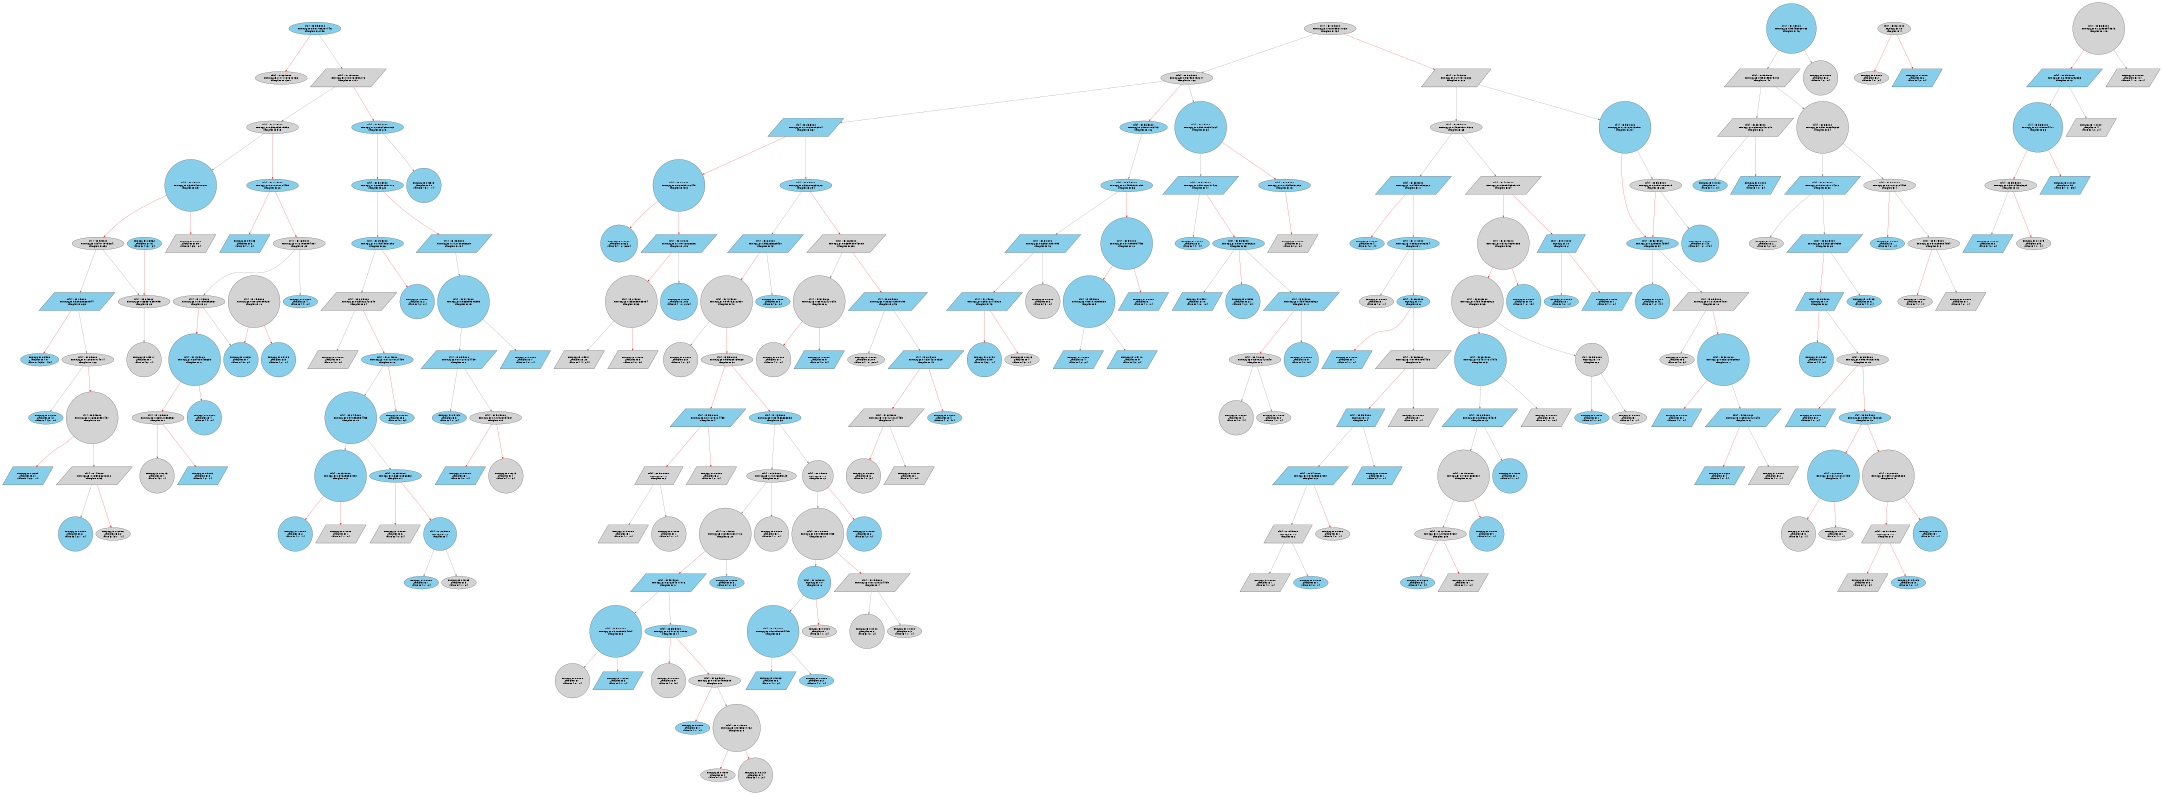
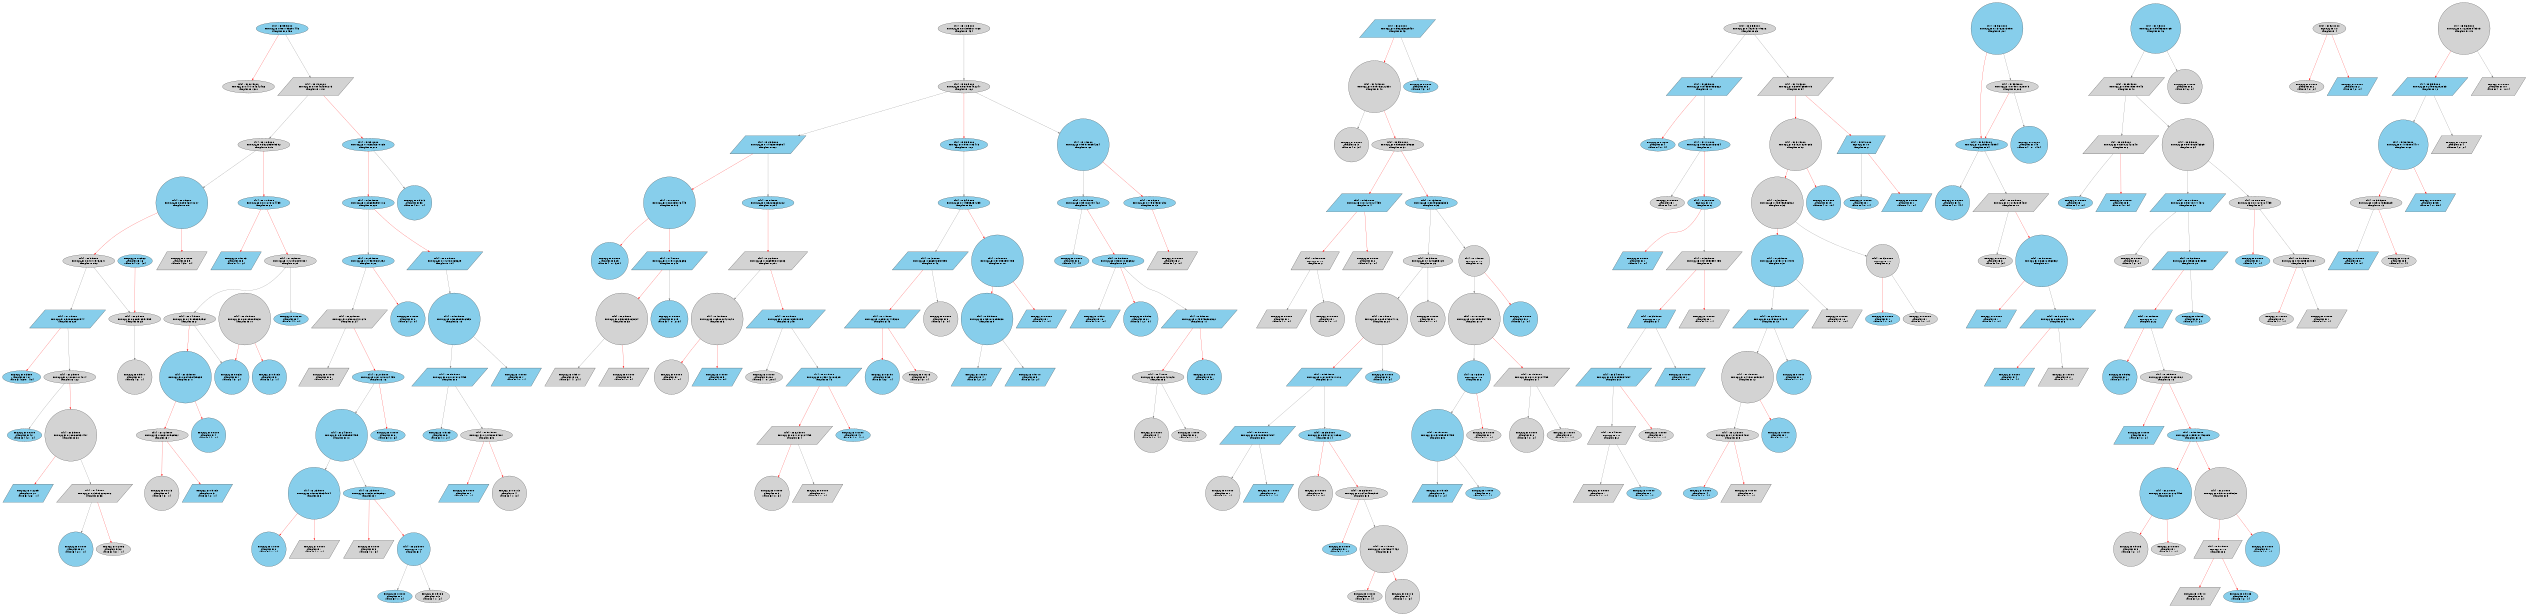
(1456, 78) -> none
(1201, 185) -> (1083, 203)
(787, 212) -> none
(772, 476) -> (1428, 261)
(616, 631) -> (1258, 435)
